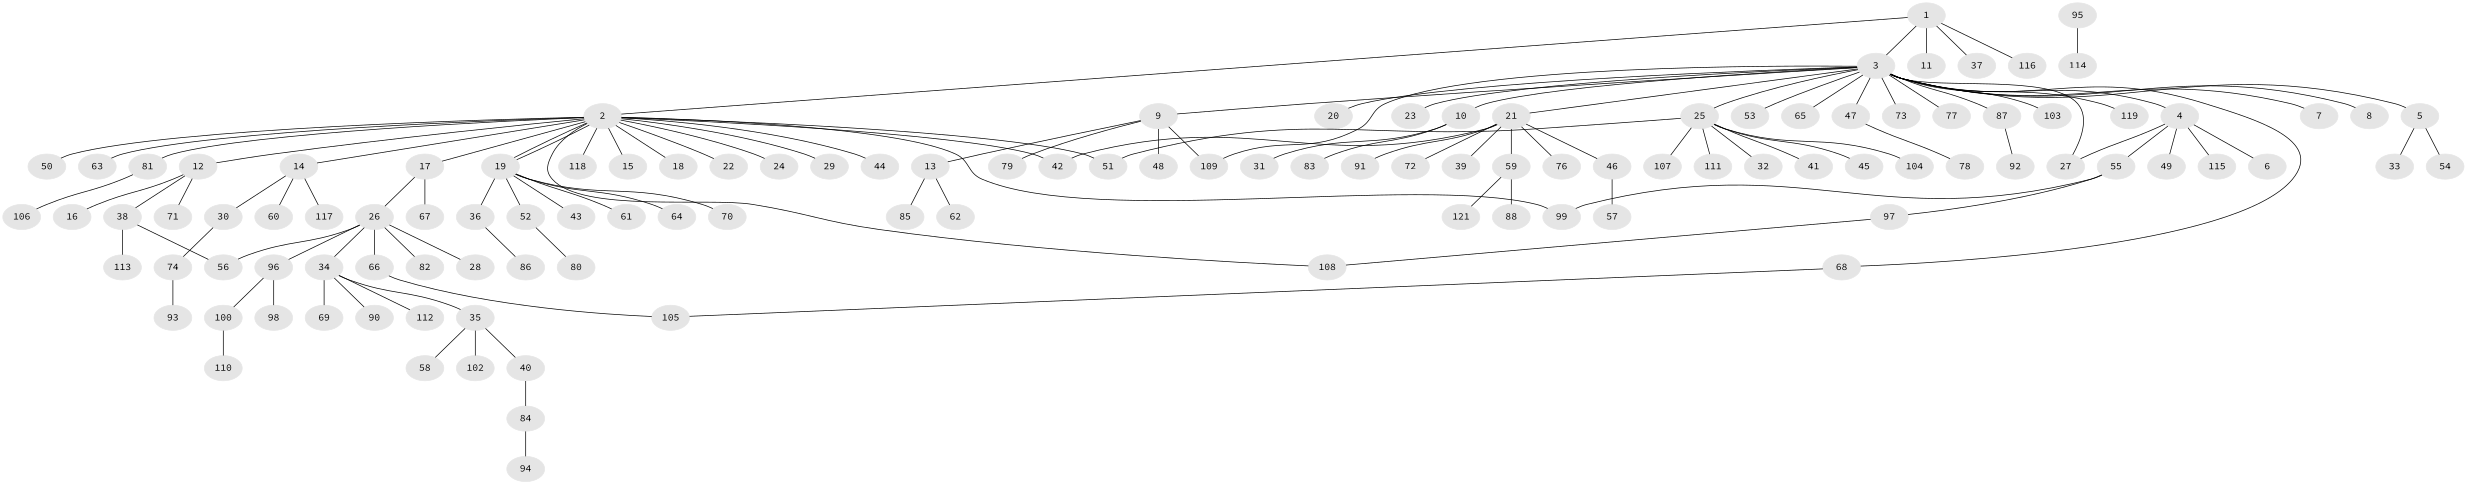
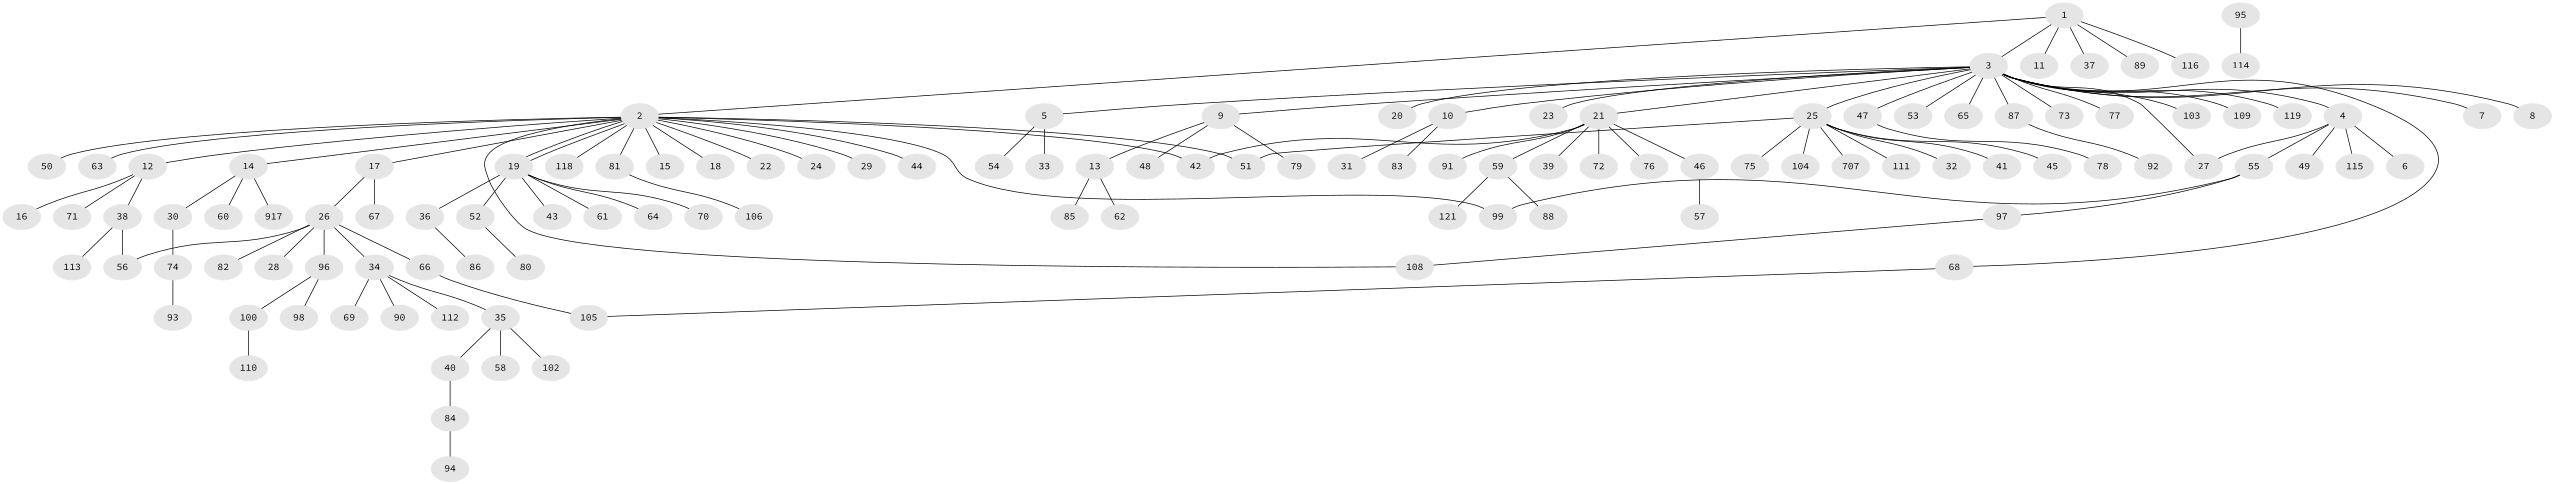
none -> (2140, 66)
(1189, 146) -> none
(1662, 167) -> (1851, 167)
none -> (1750, 167)
(324, 217) -> (274, 217)
